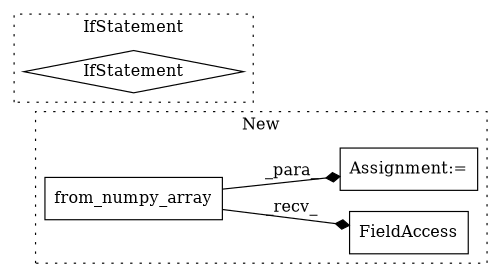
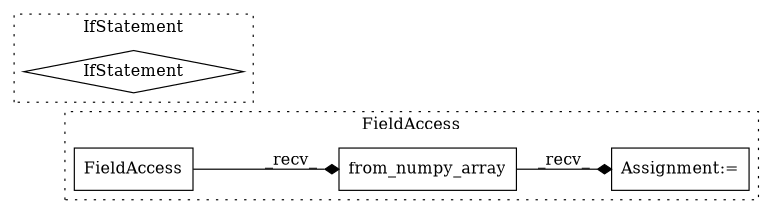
(261, 125) -> (412, 125)
(292, 171) -> (564, 160)
(279, 217) -> (259, 169)
